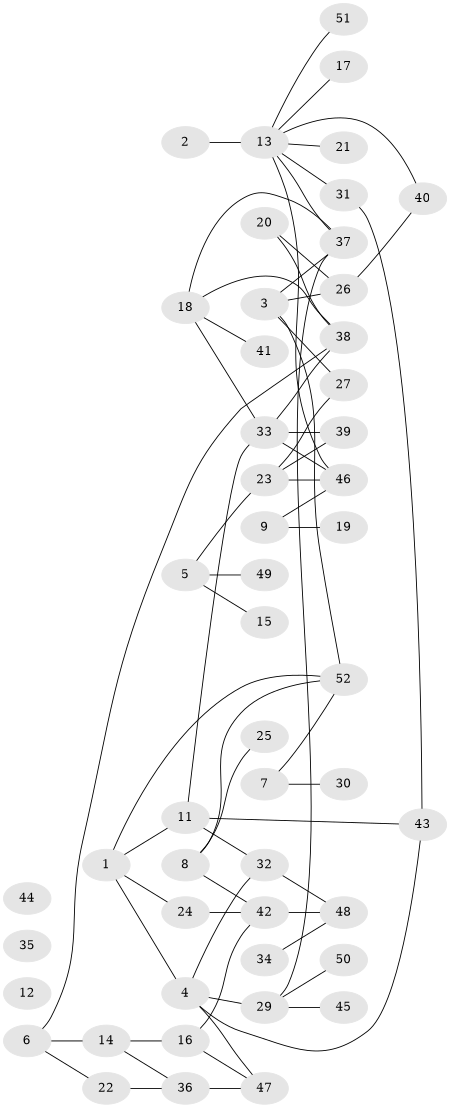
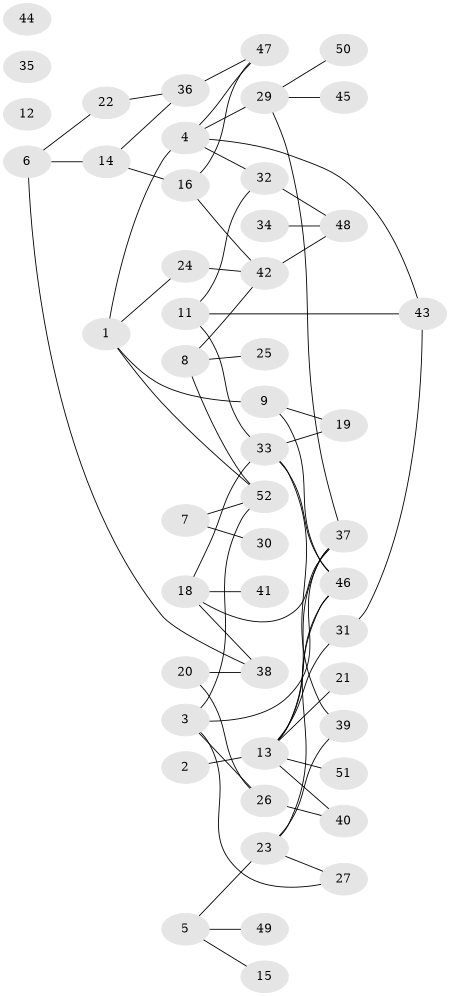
(344, 67) -> none
(312, 372) -> (304, 437)
(146, 841) -> (173, 390)
